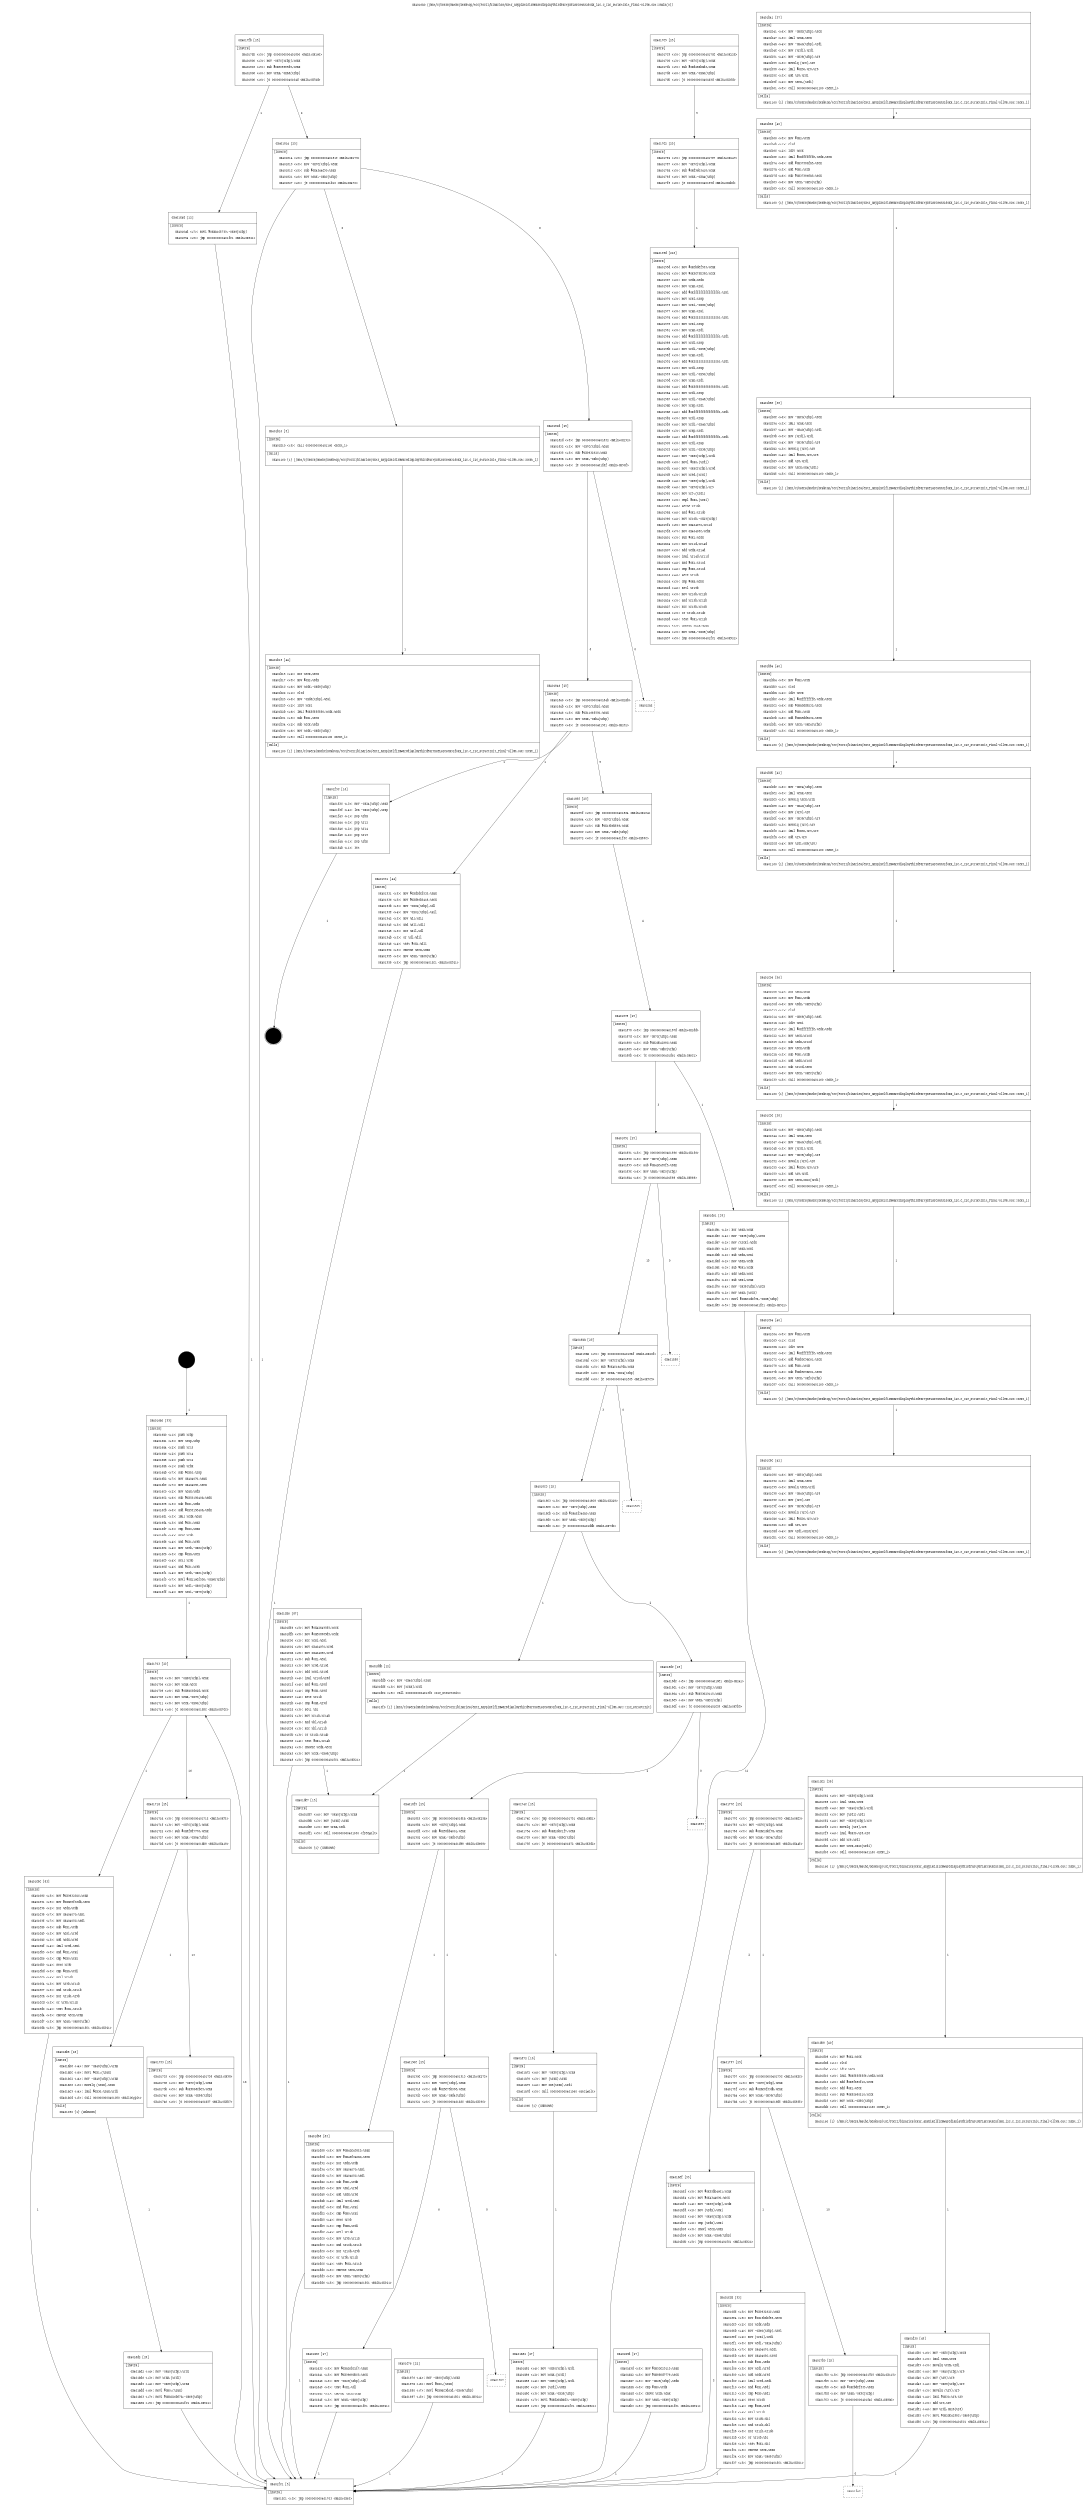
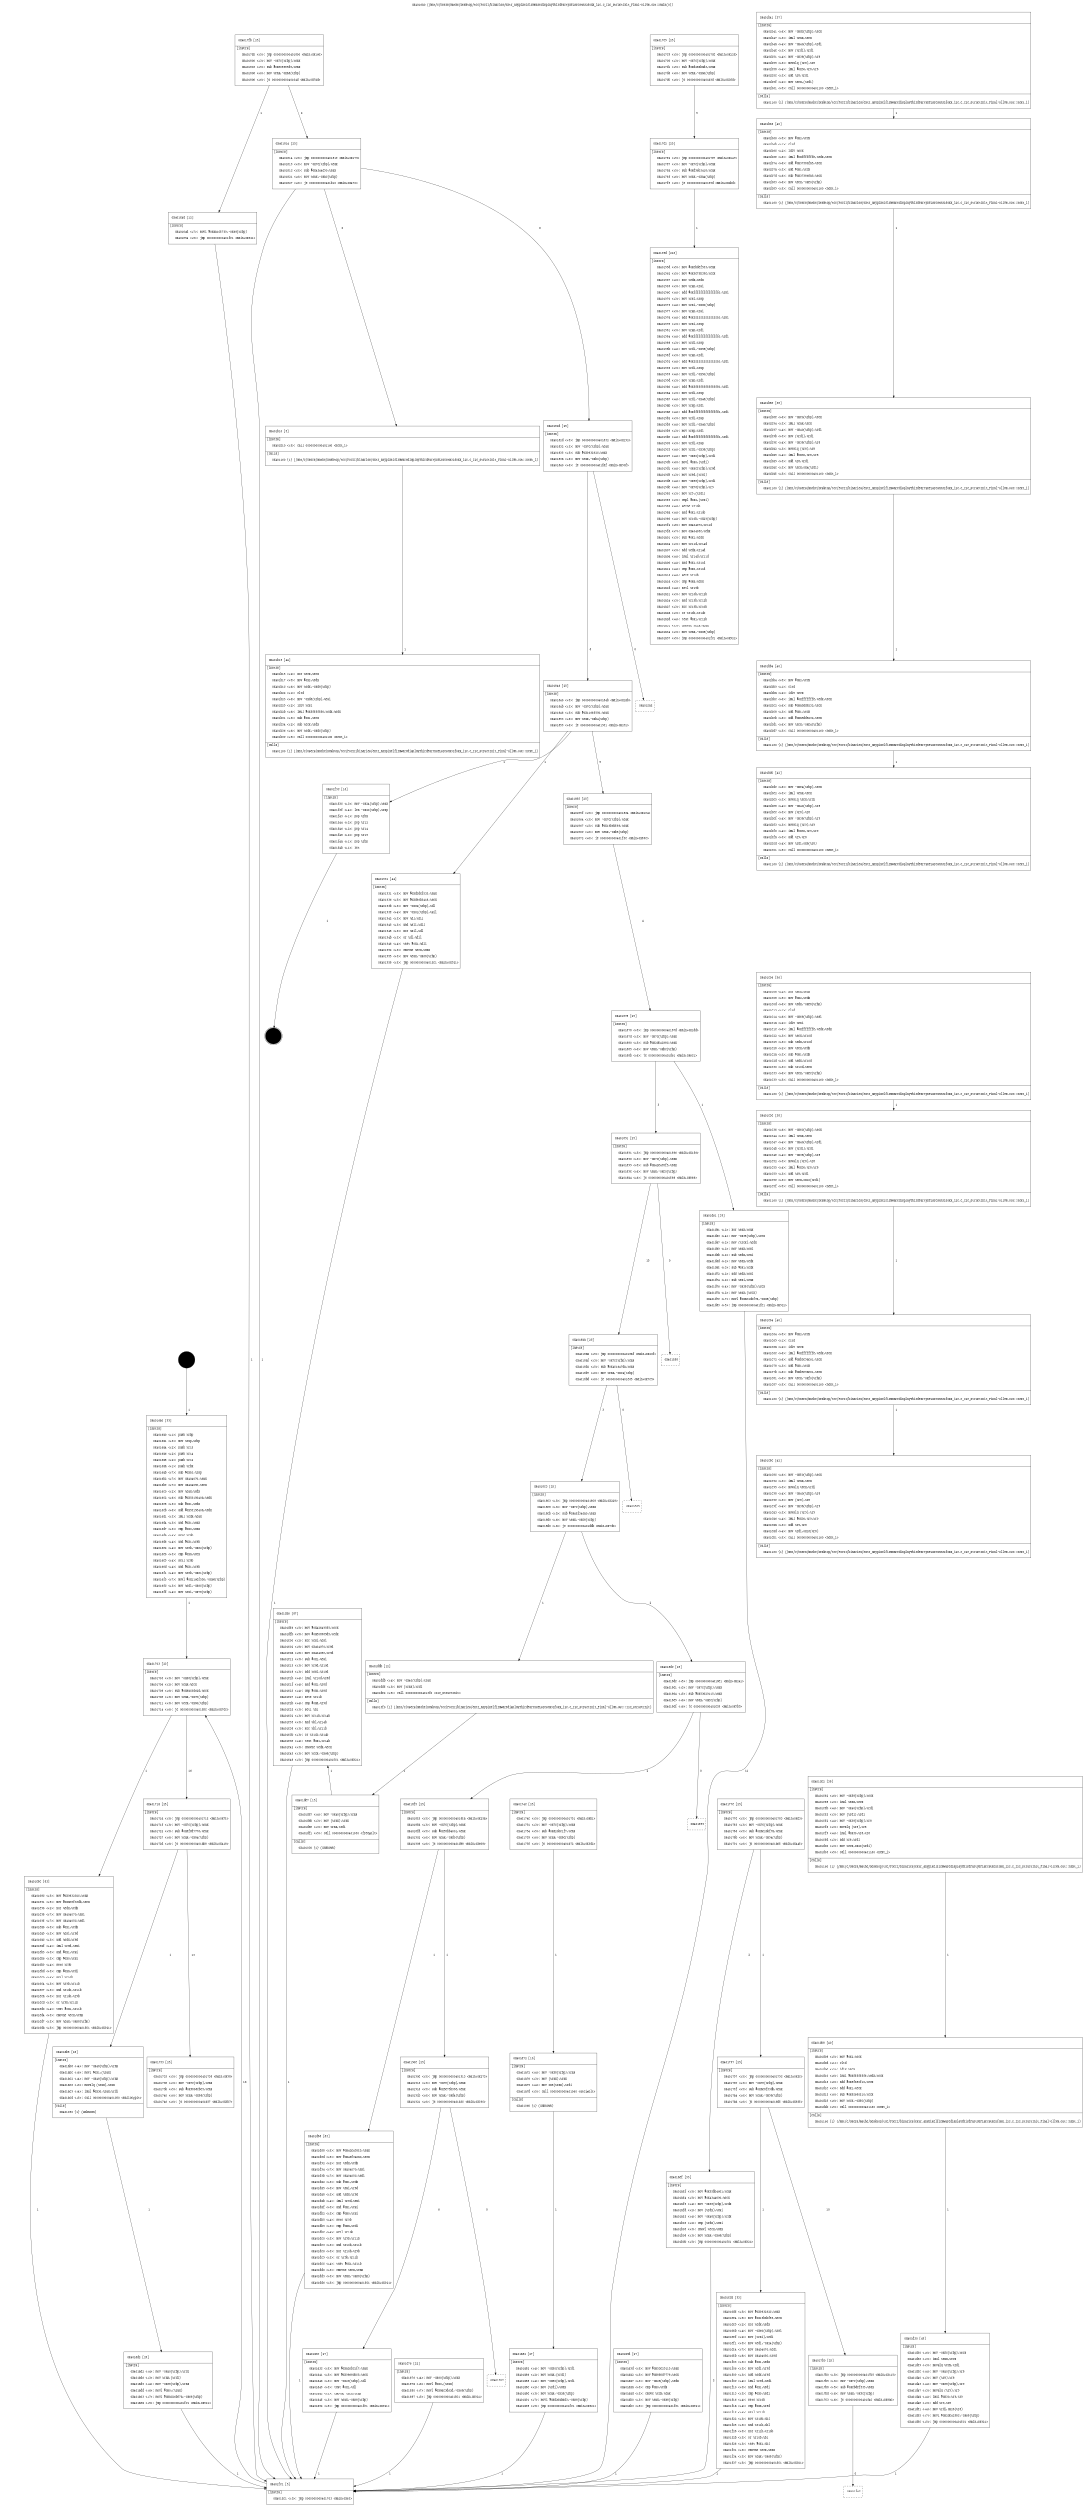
(894, 920) -> none
(326, 1779) -> (330, 1781)
